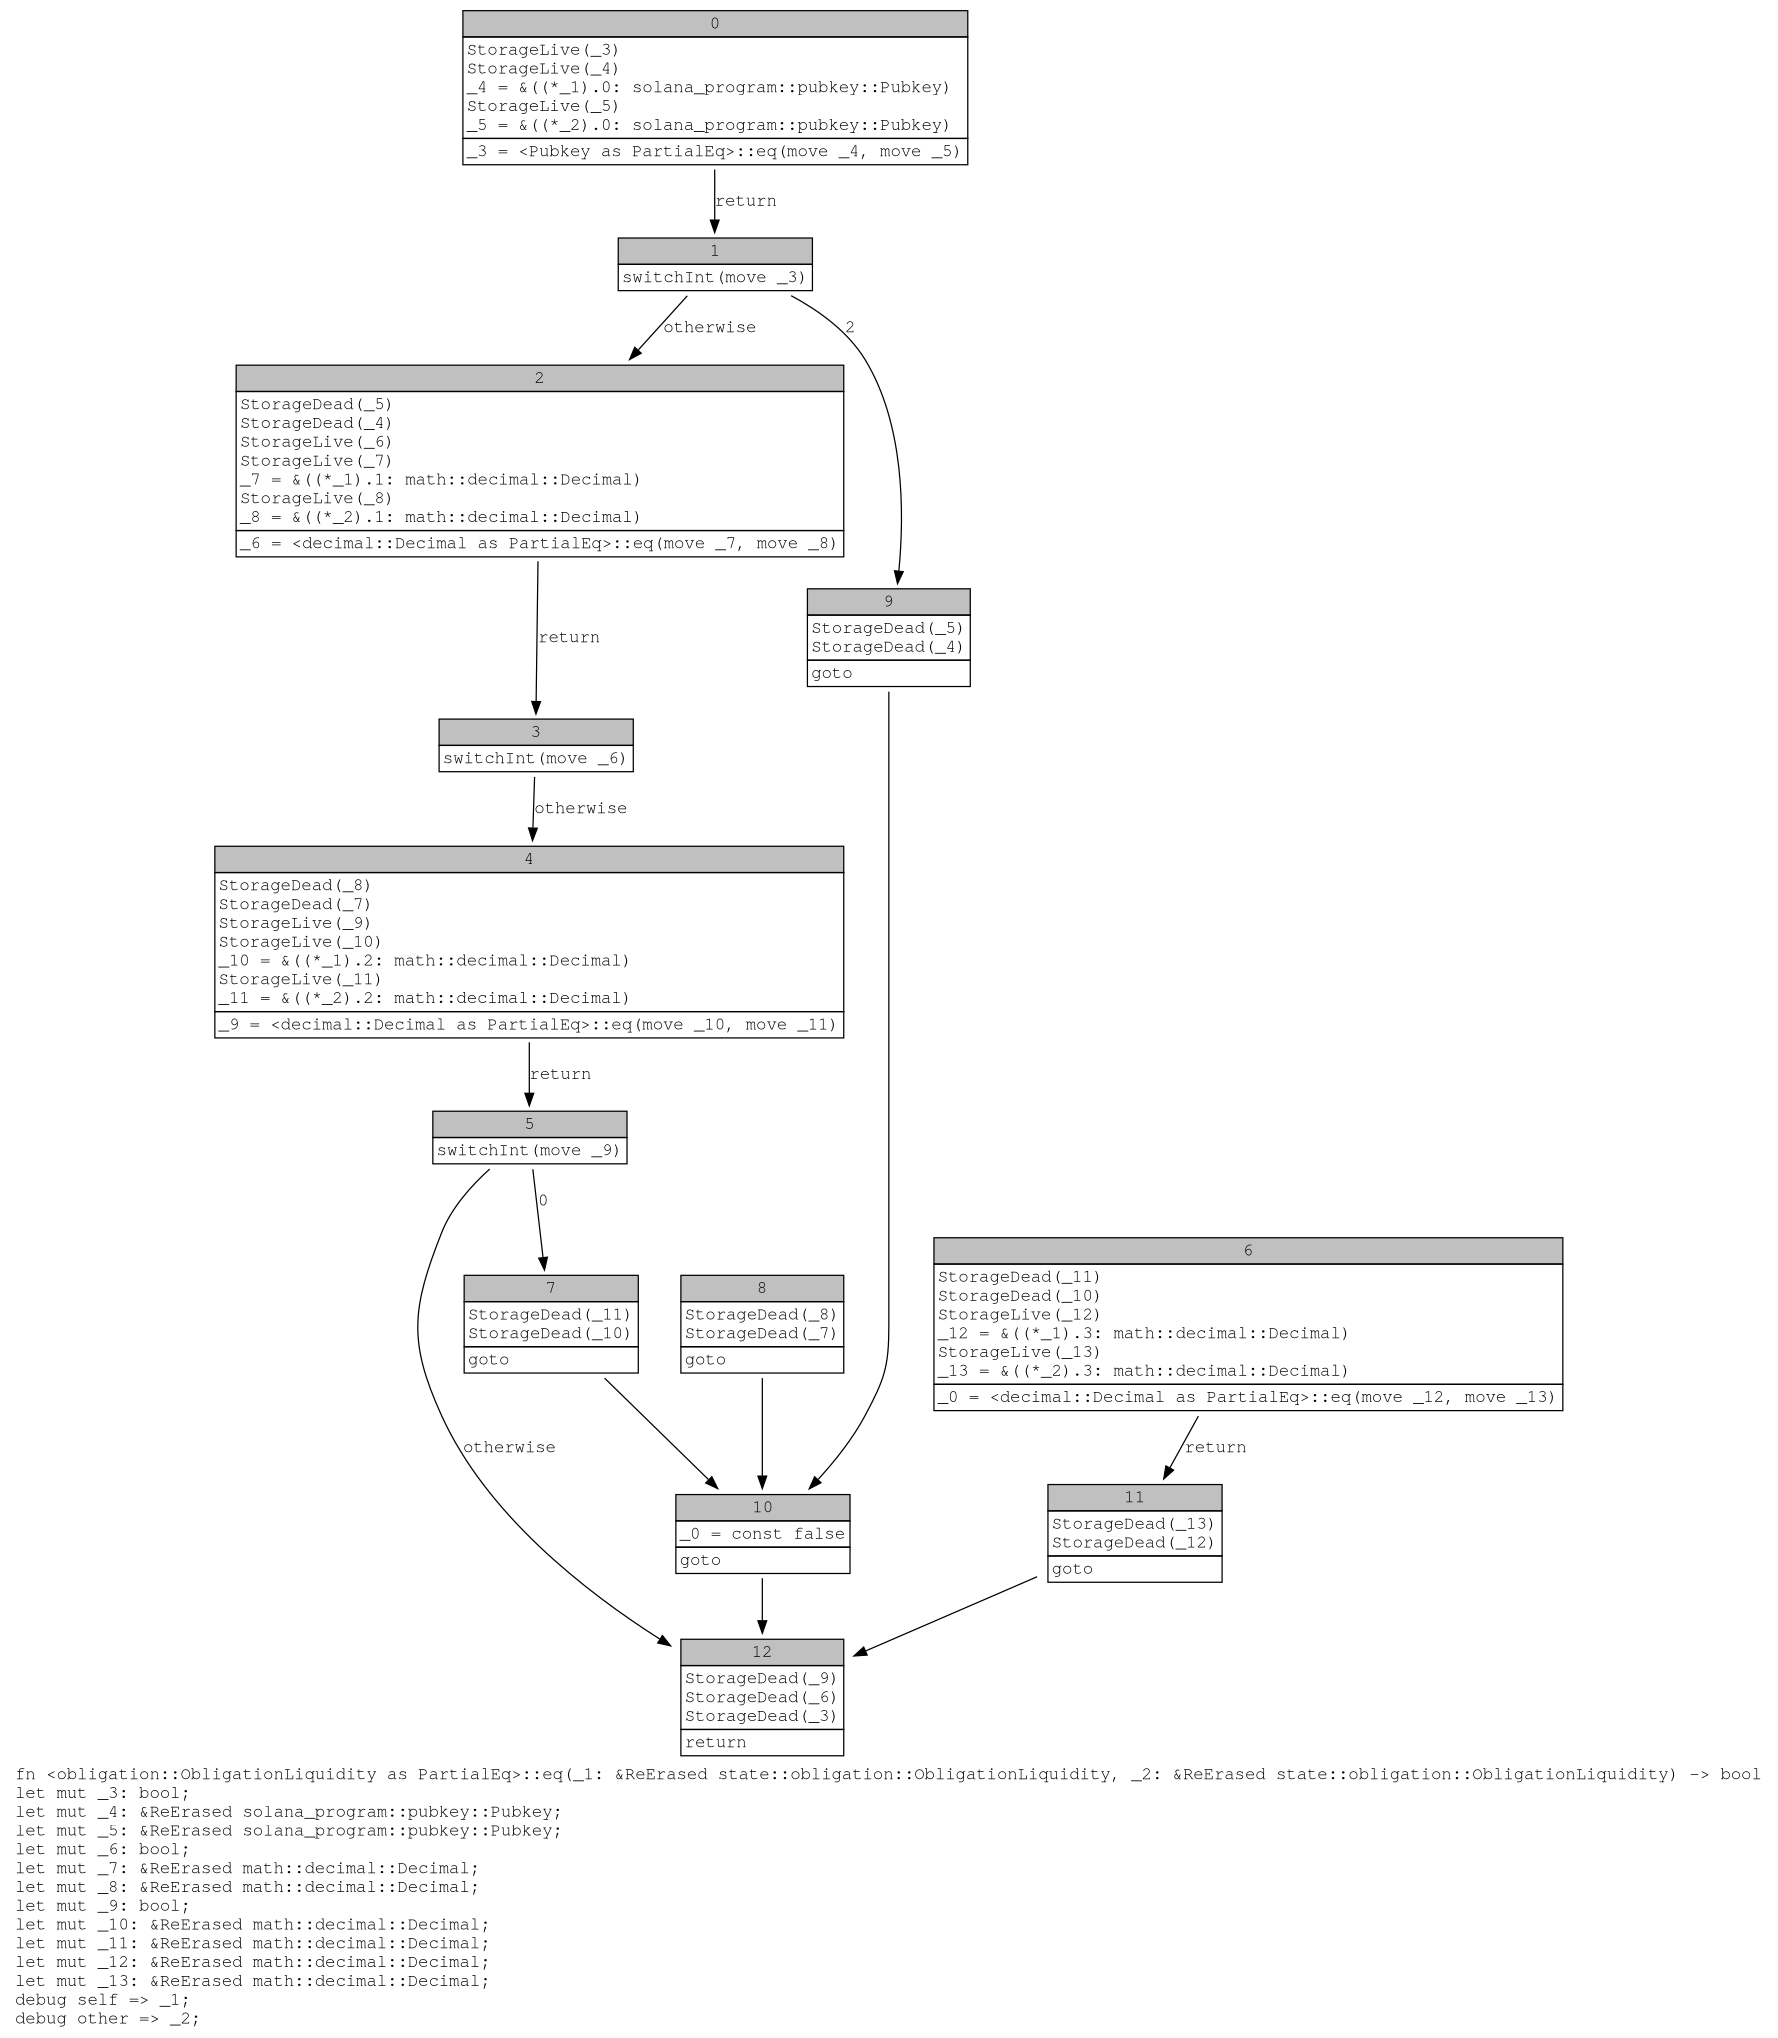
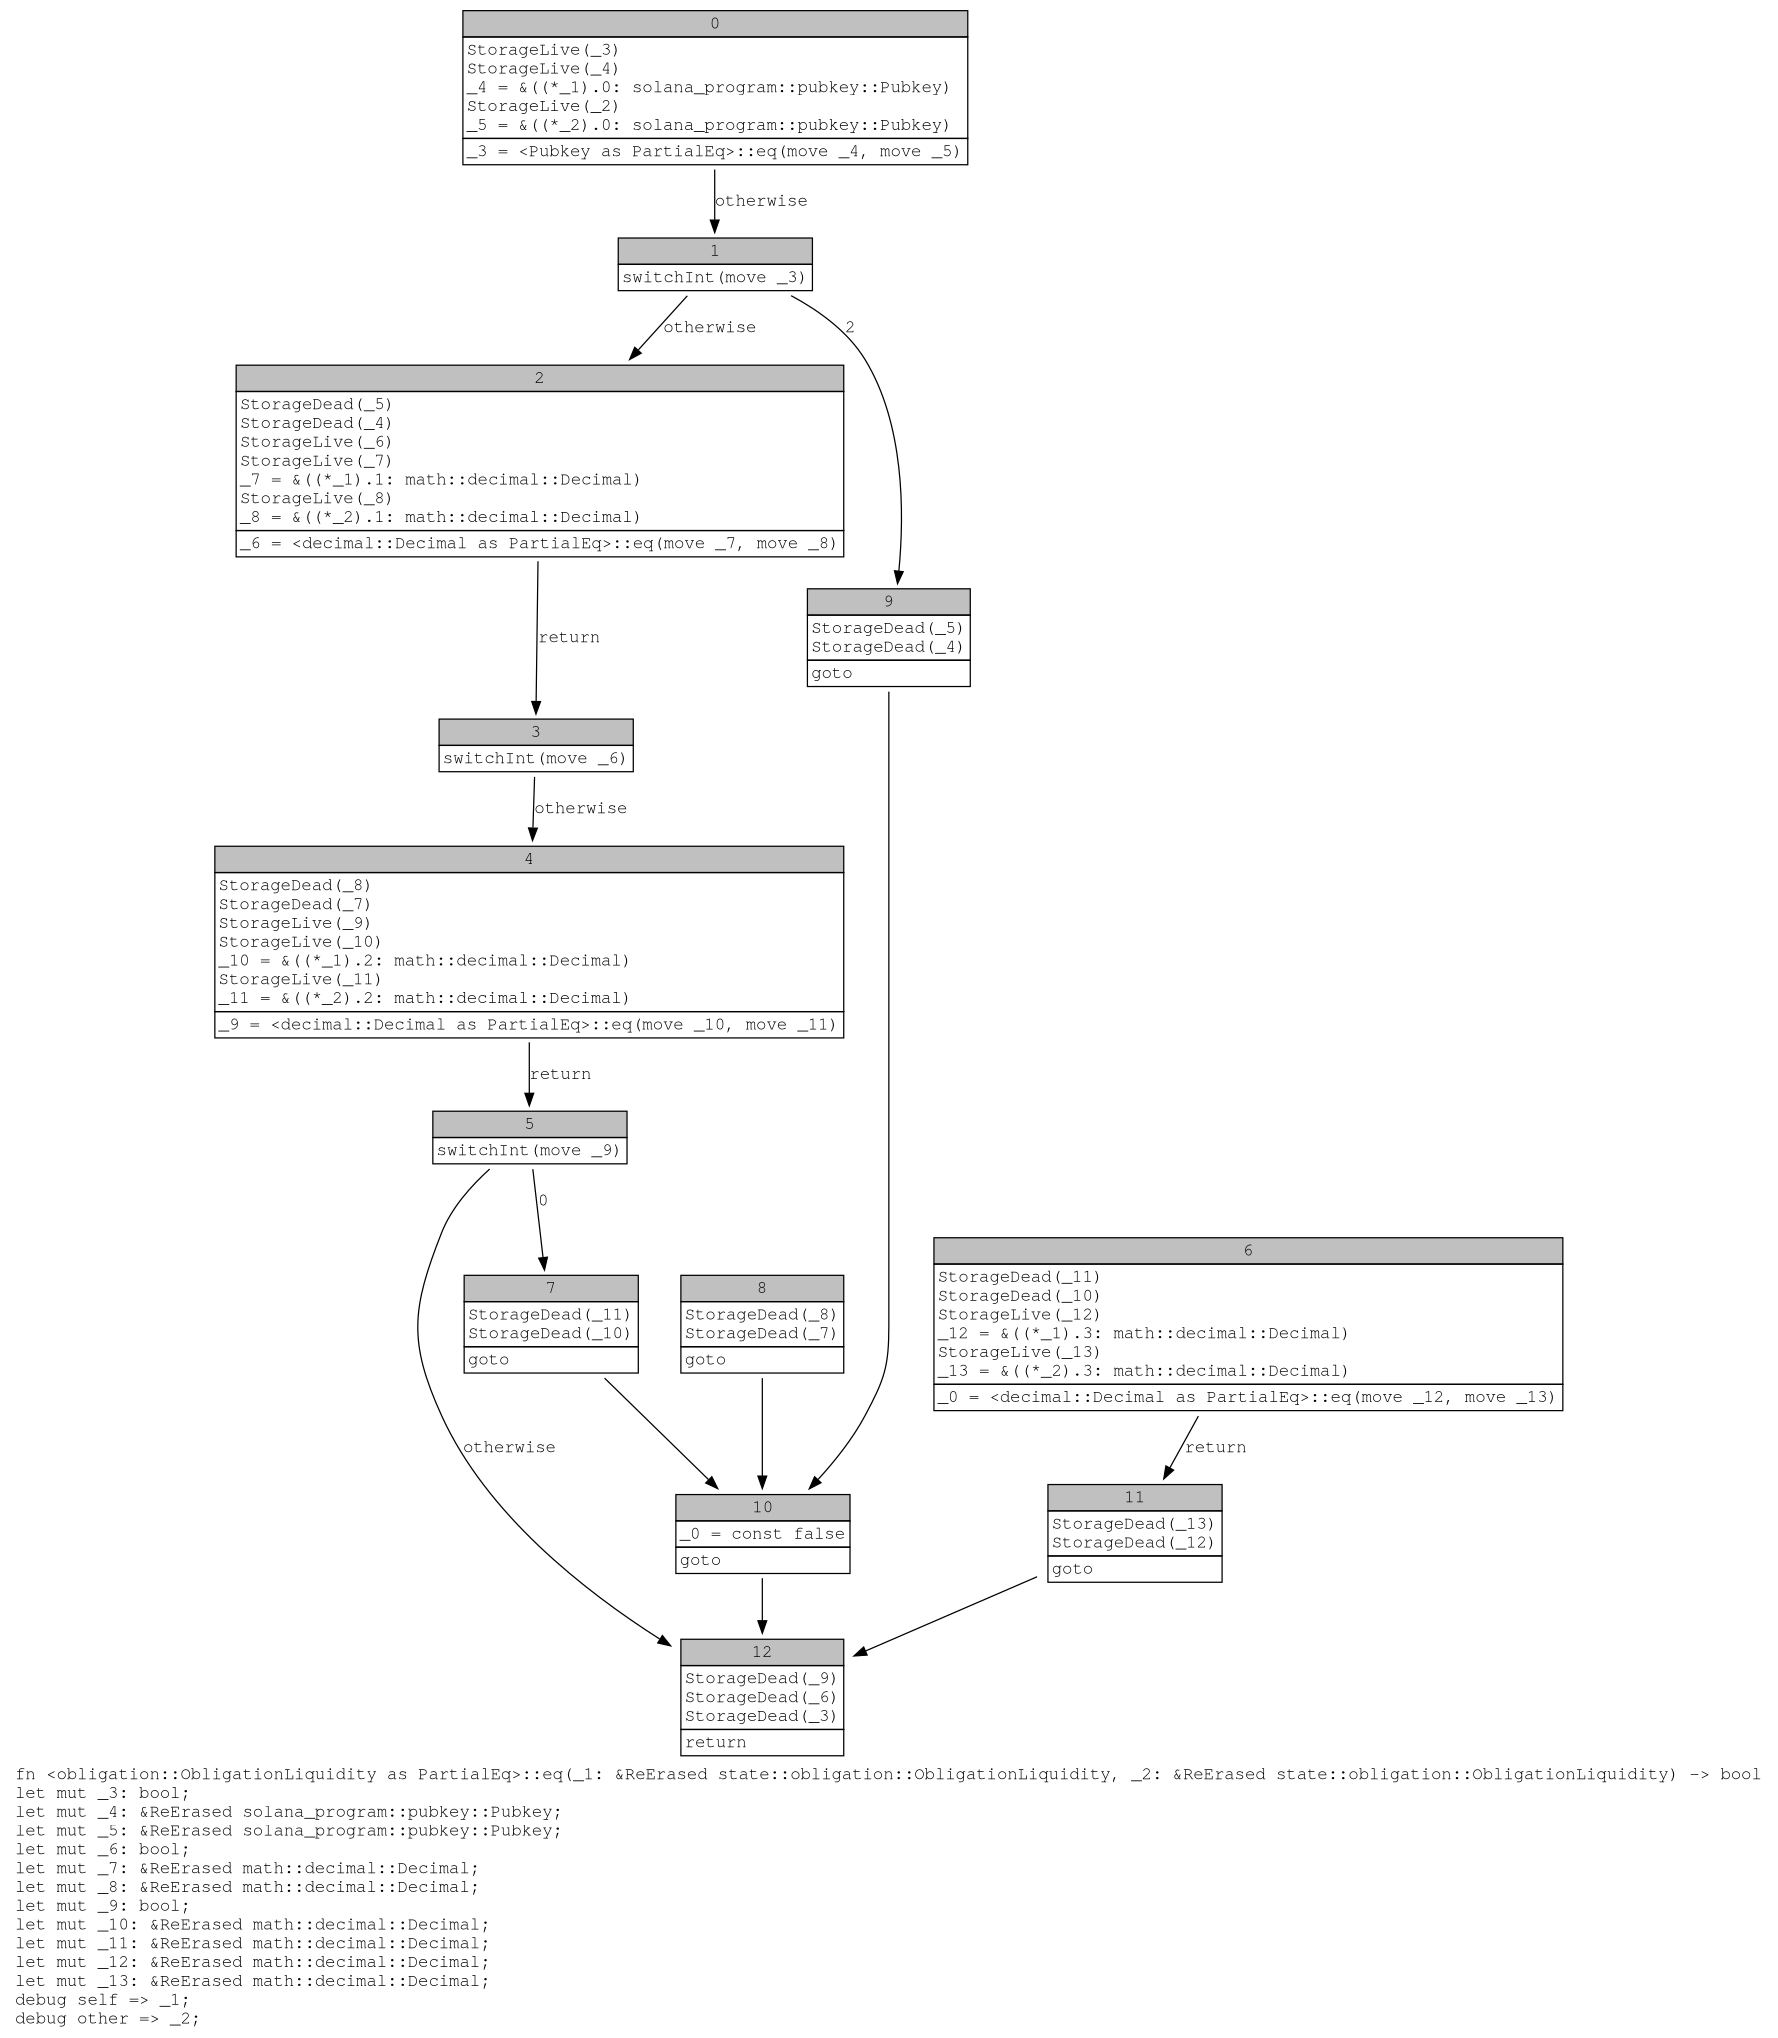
(544, 106) -> (544, 106)
(746, 201) -> (762, 201)
